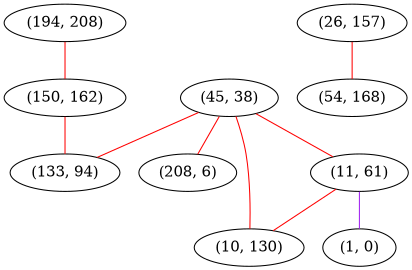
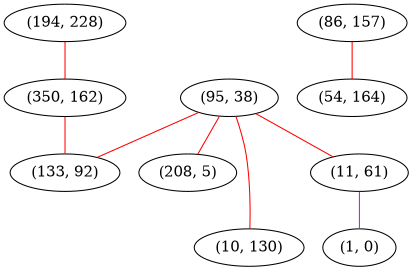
(65, 23) -> (65, 23)
(352, 23) -> (352, 23)
(65, 98) -> (65, 98)
(229, 98) -> (229, 98)
(352, 98) -> (352, 98)
(65, 173) -> (65, 173)
(188, 173) -> (188, 173)
(305, 210) -> none
